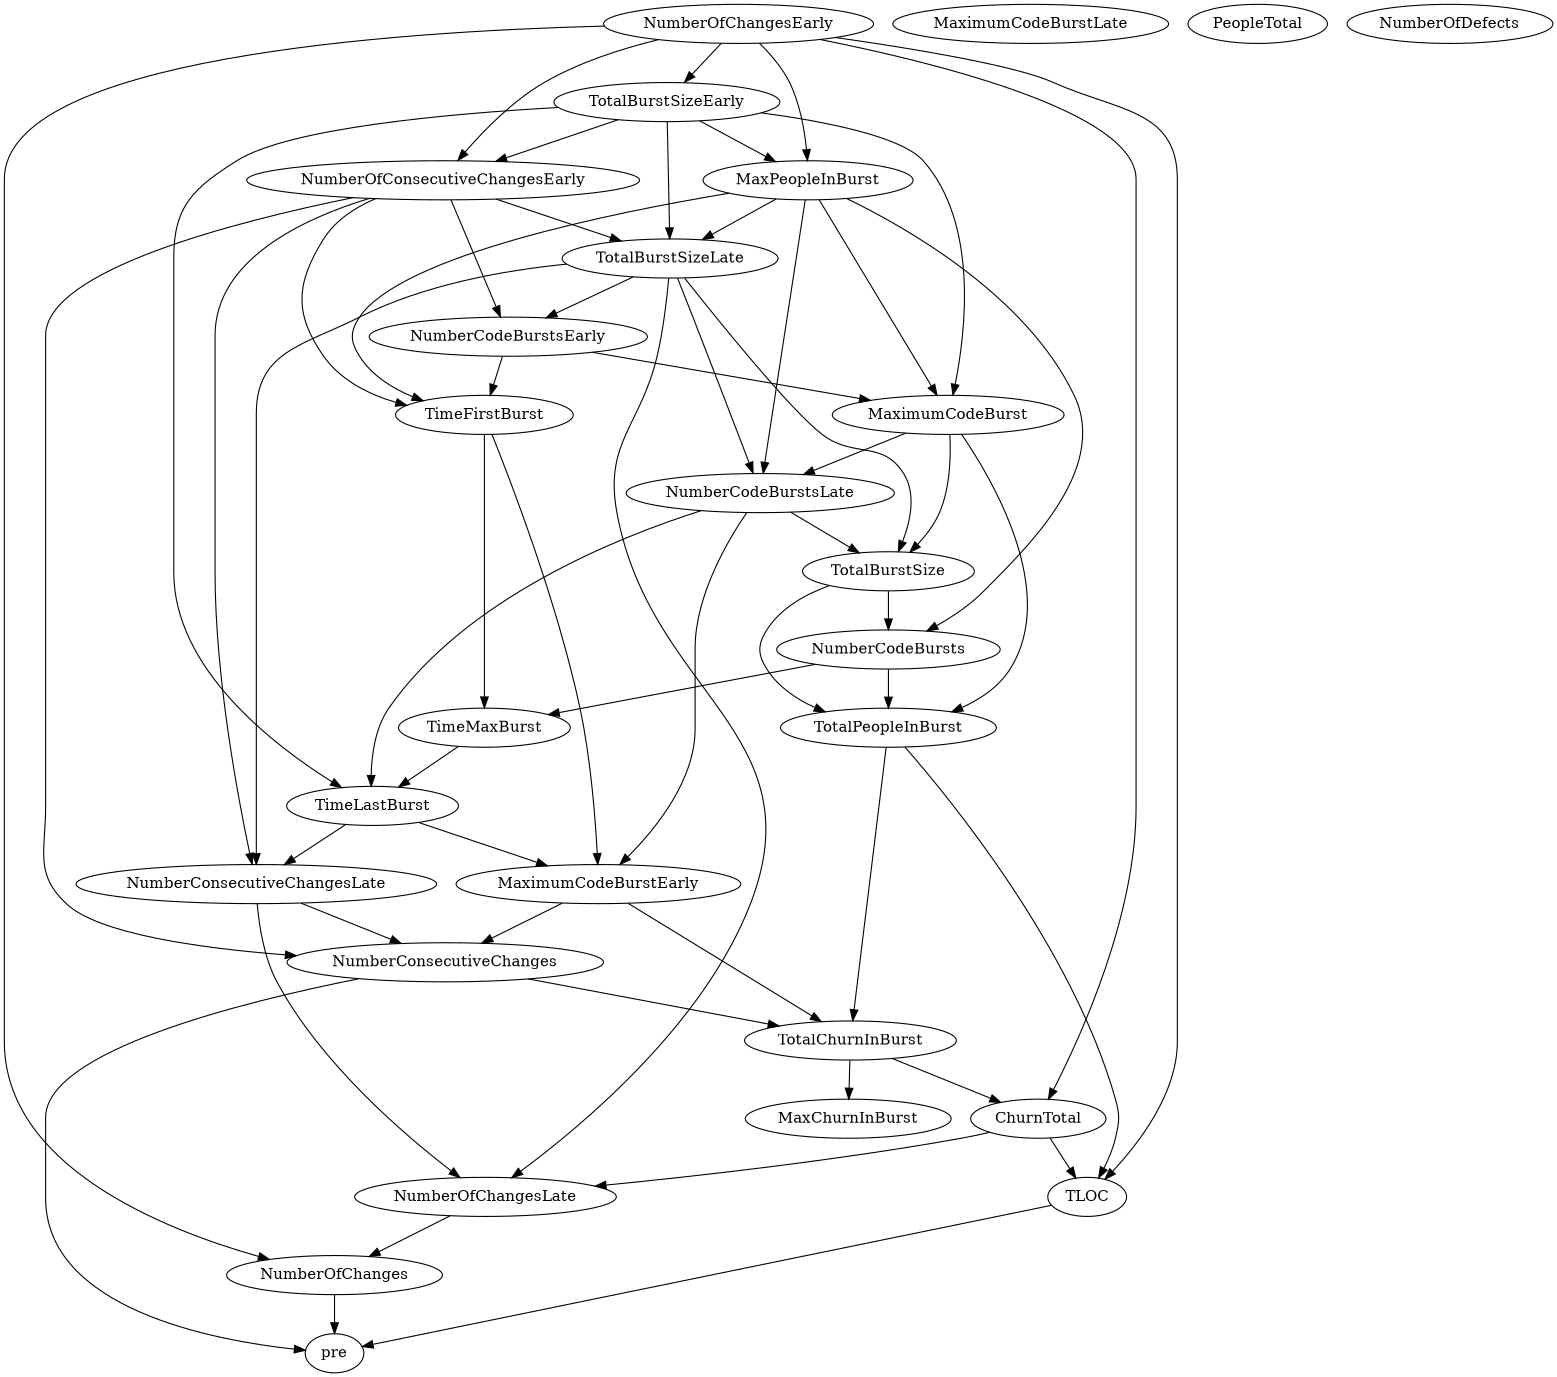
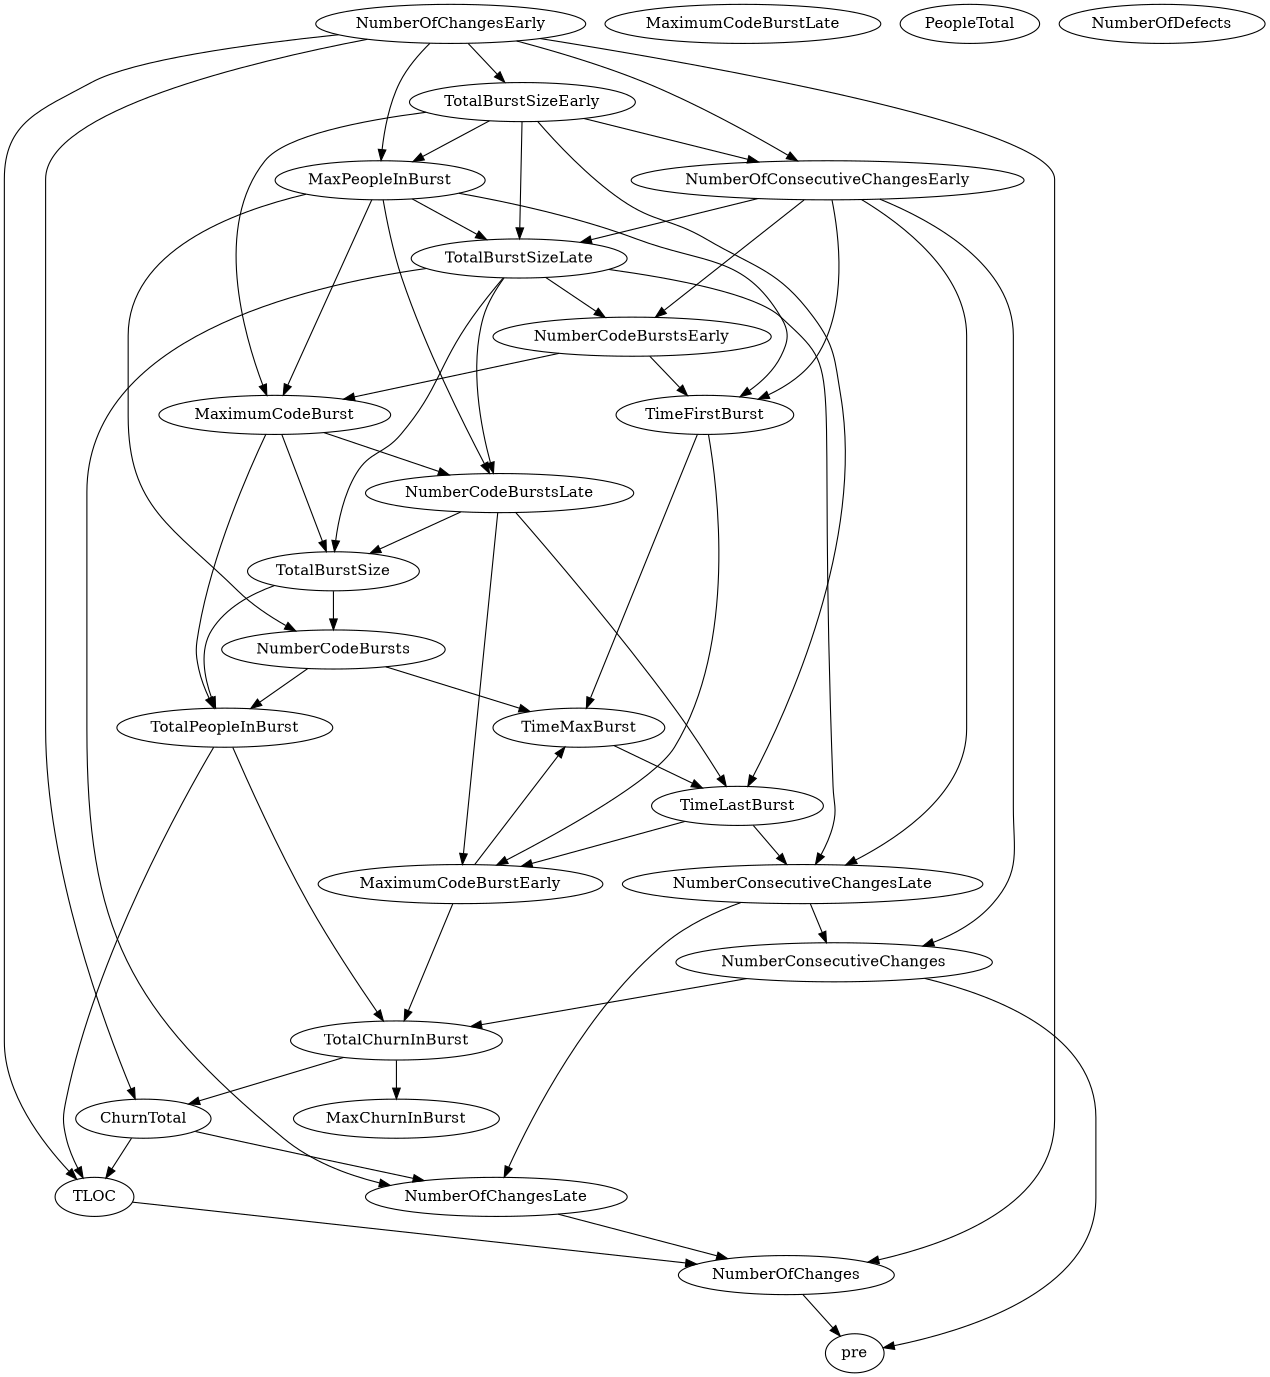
(527, 921) -> (516, 810)
(712, 1275) -> (409, 1233)
